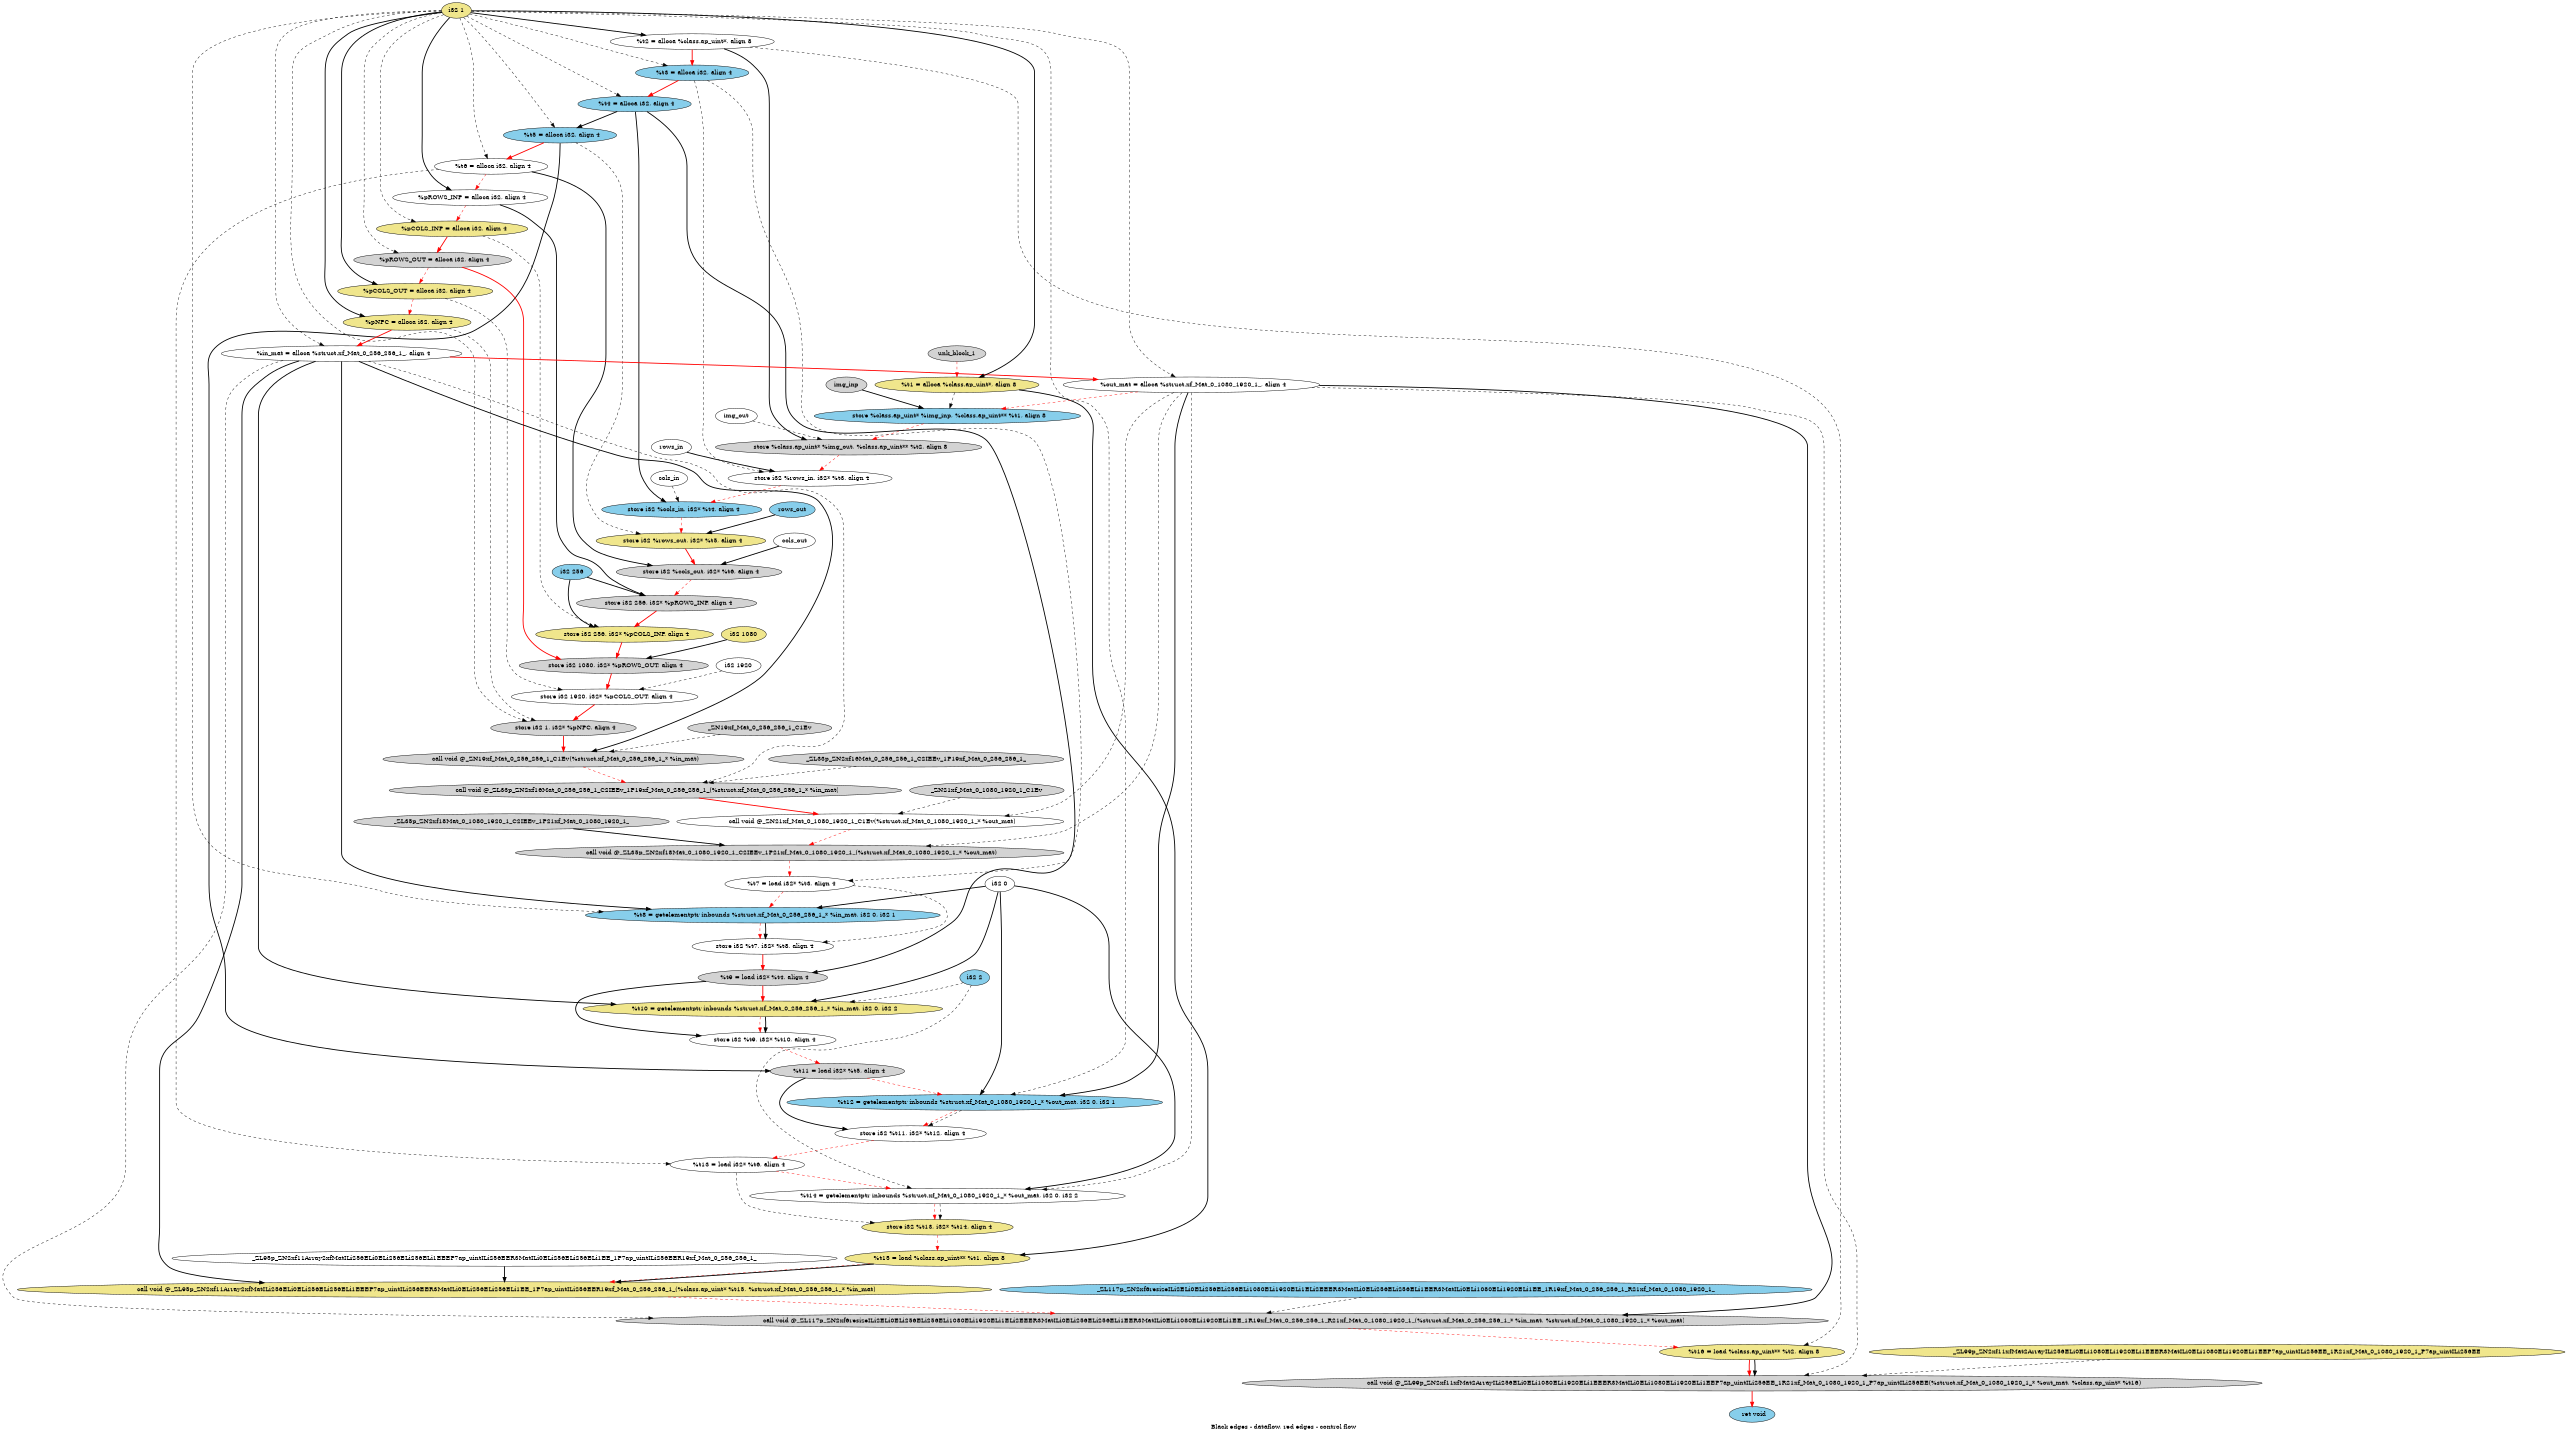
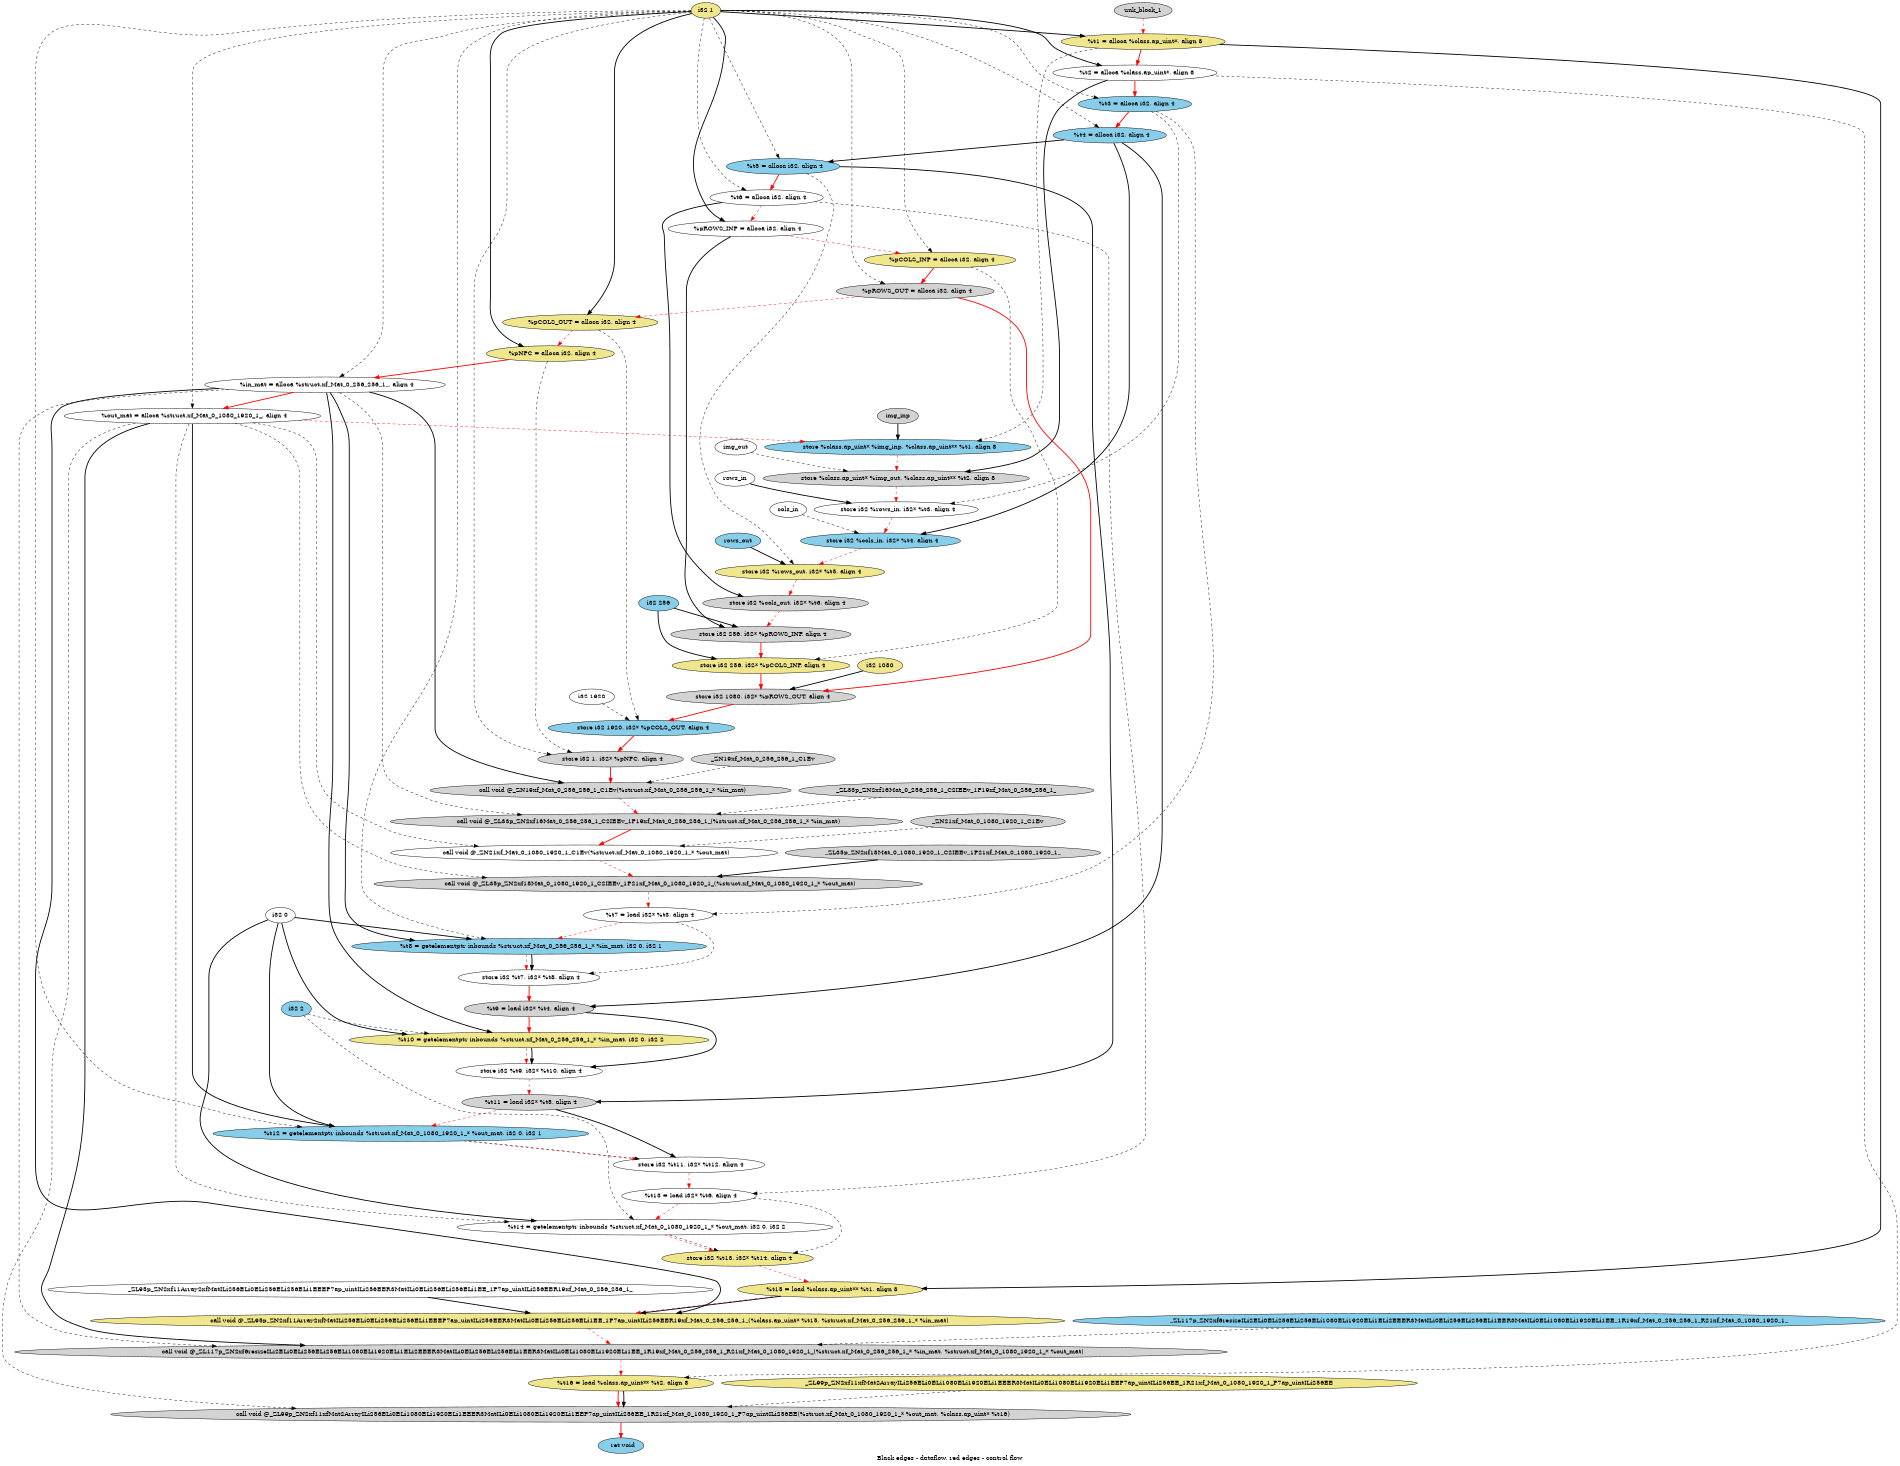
none -> (1140, 55)
(794, 541) -> none
(689, 555) -> (794, 586)
(605, 697) -> (641, 728)
